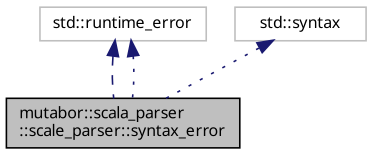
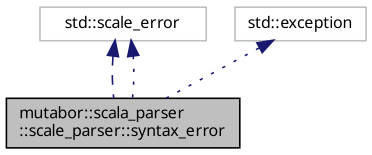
(123, 24) -> (123, 24)
(301, 24) -> (301, 24)
